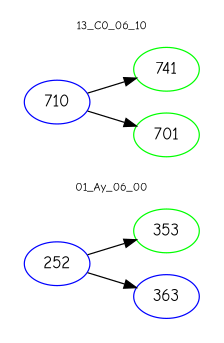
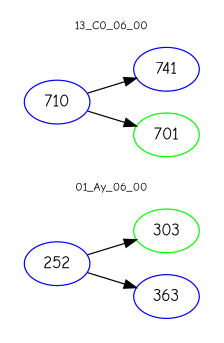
(112, 26) -> (112, 26)
(166, 69) -> (166, 69)
(166, 231) -> (166, 231)
